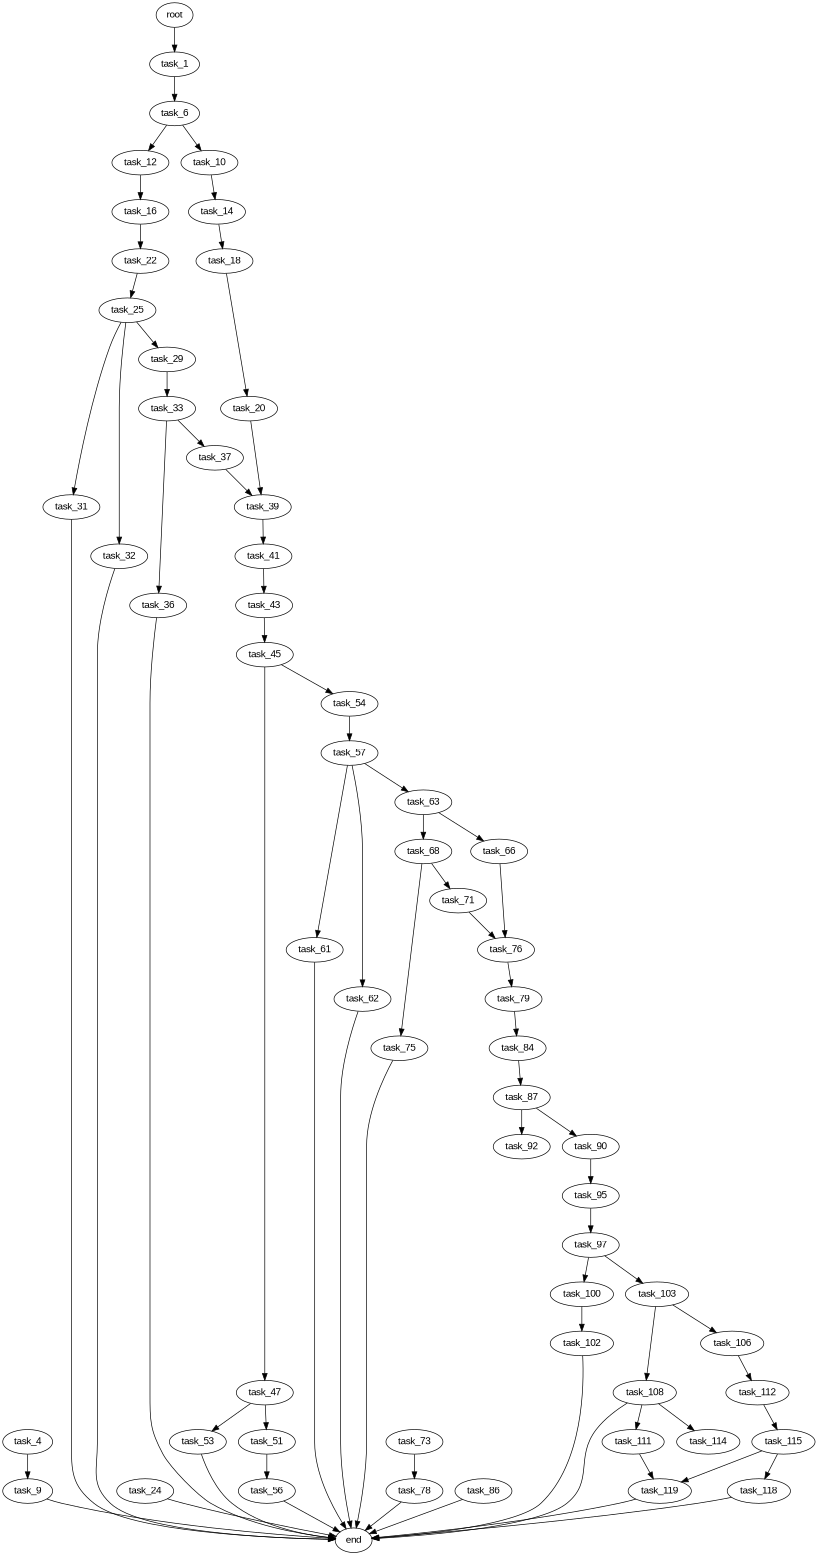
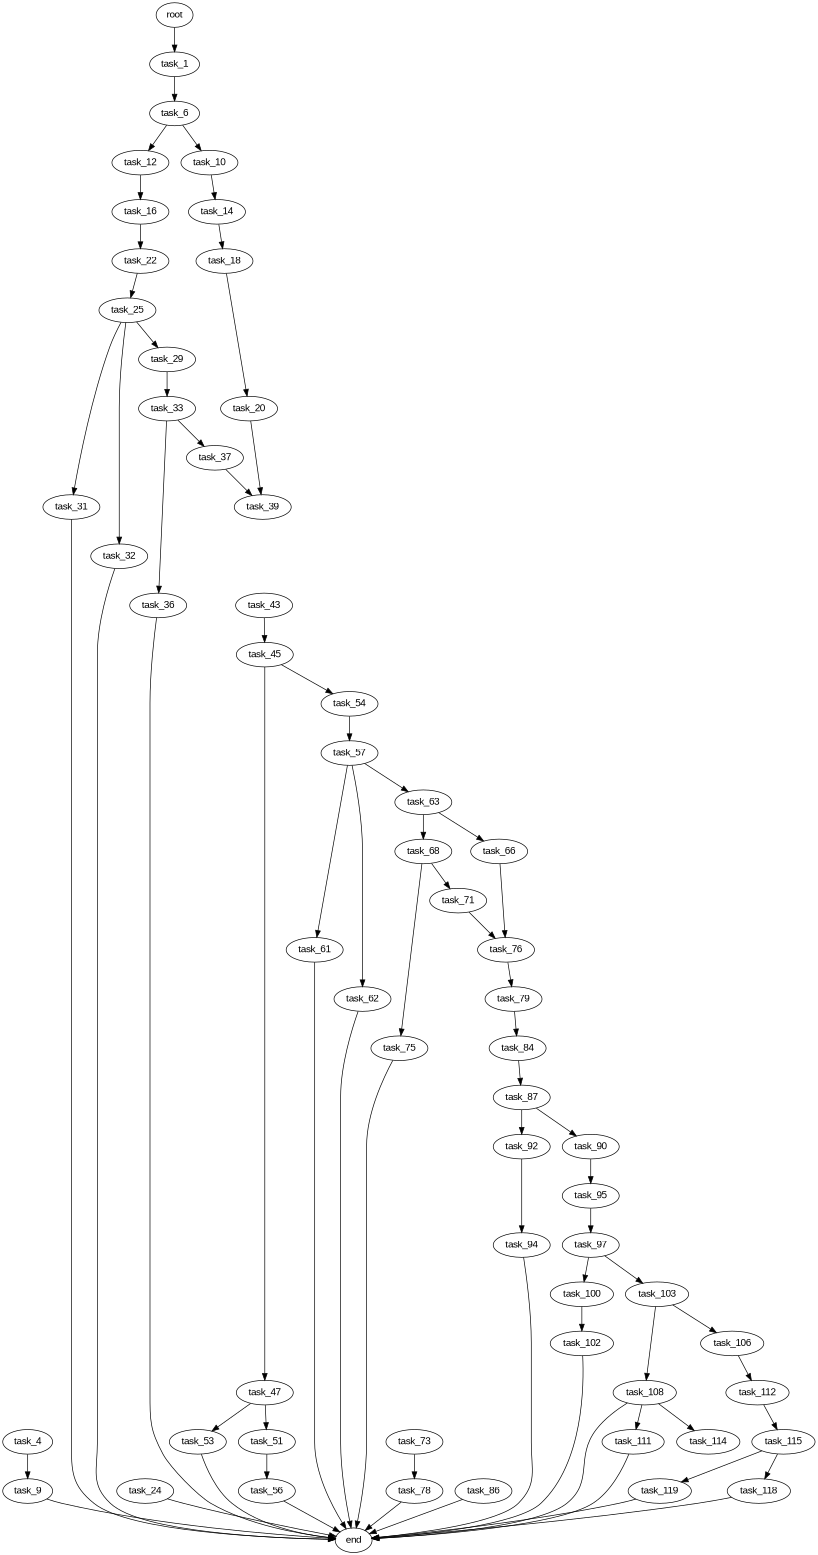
(263, 556) -> none
none -> (522, 1245)
(645, 1463) -> (518, 1524)
